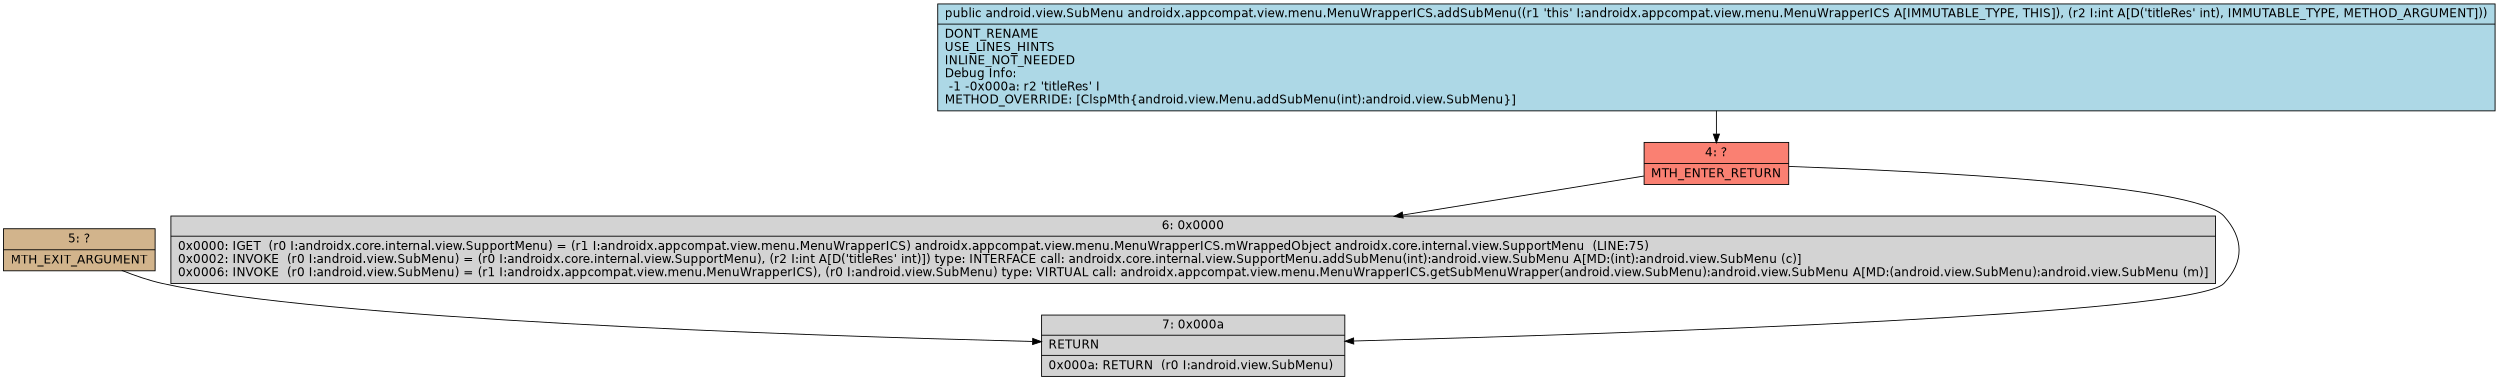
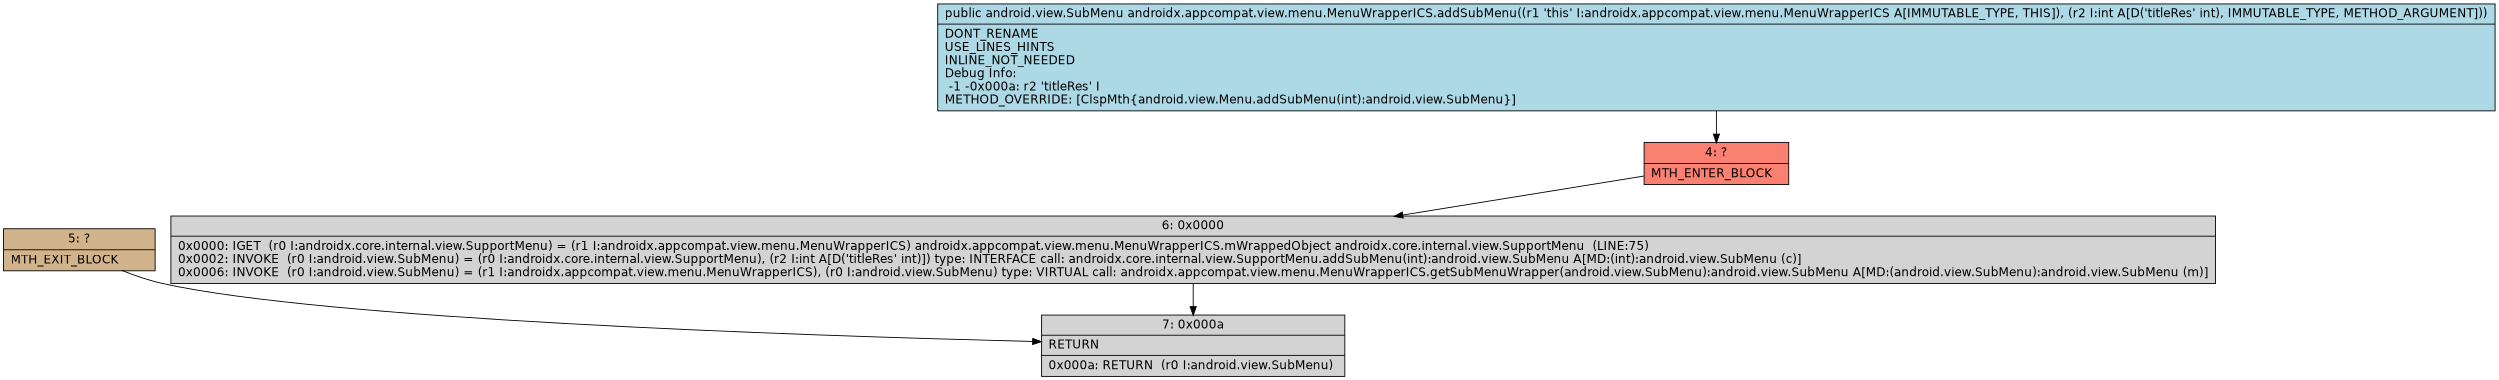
(1716, 174) -> (1712, 174)
(79, 260) -> (65, 260)
(2048, 310) -> (1193, 295)
